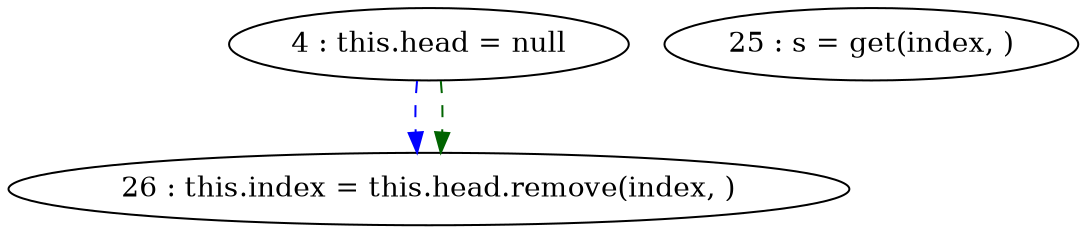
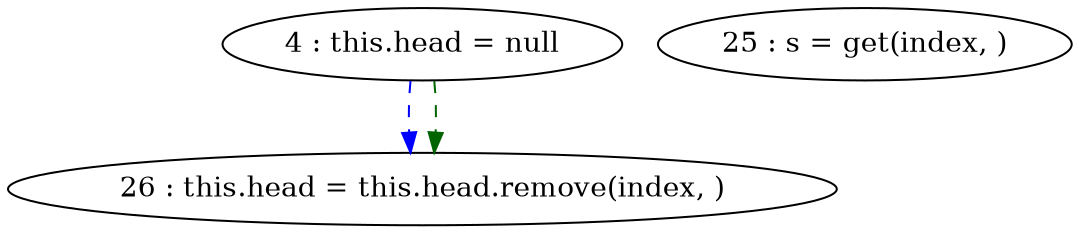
(429, 189) -> (422, 189)
